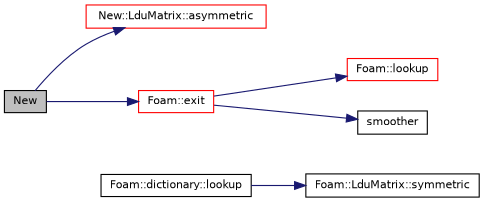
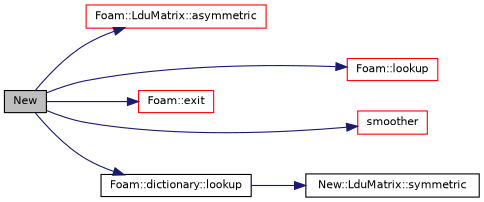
(176, 17) -> (176, 17)
(275, 87) -> (190, 68)
(280, 112) -> (195, 132)
(393, 123) -> (393, 123)
none -> (70, 148)
(393, 186) -> (393, 186)
